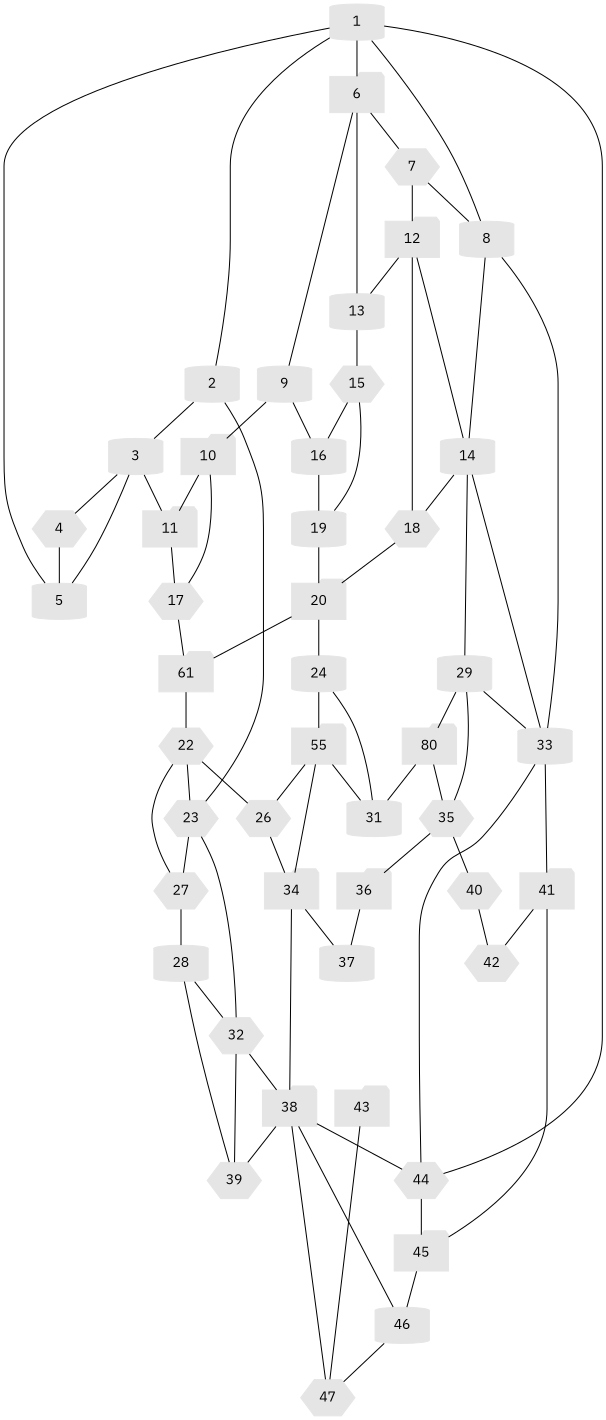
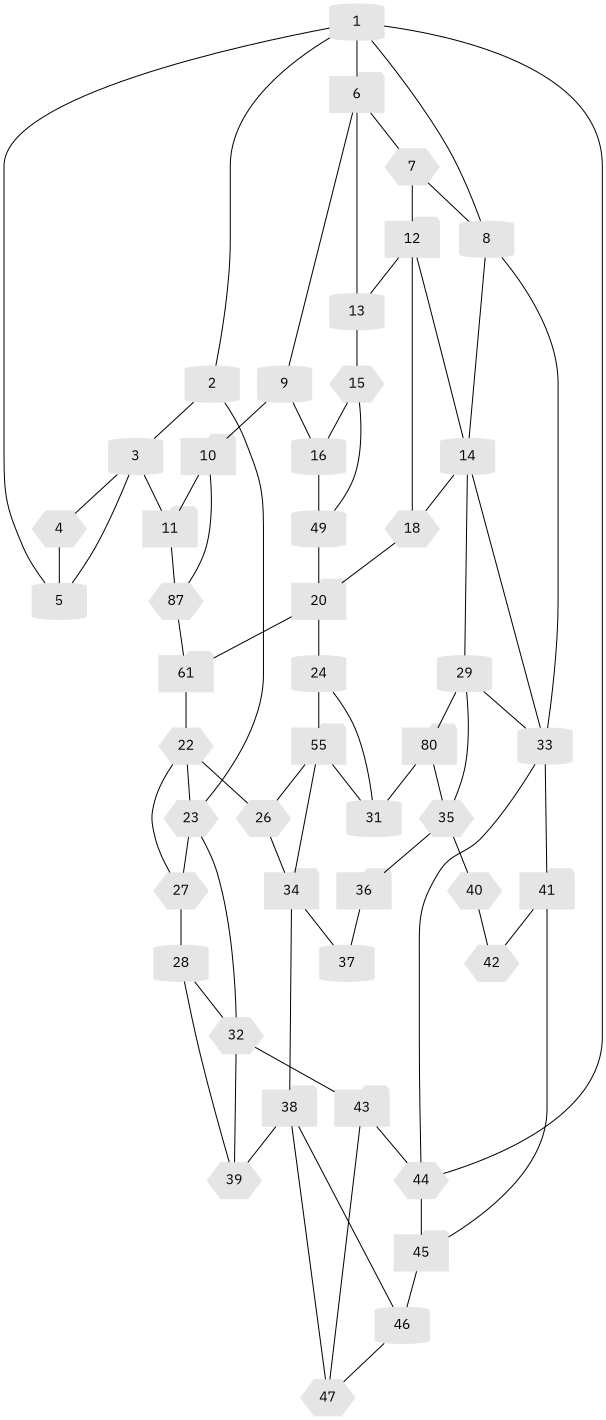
(319, 529) -> (319, 529)
(176, 601) -> (176, 601)
(263, 1072) -> (297, 1071)
(364, 1149) -> (392, 1145)
